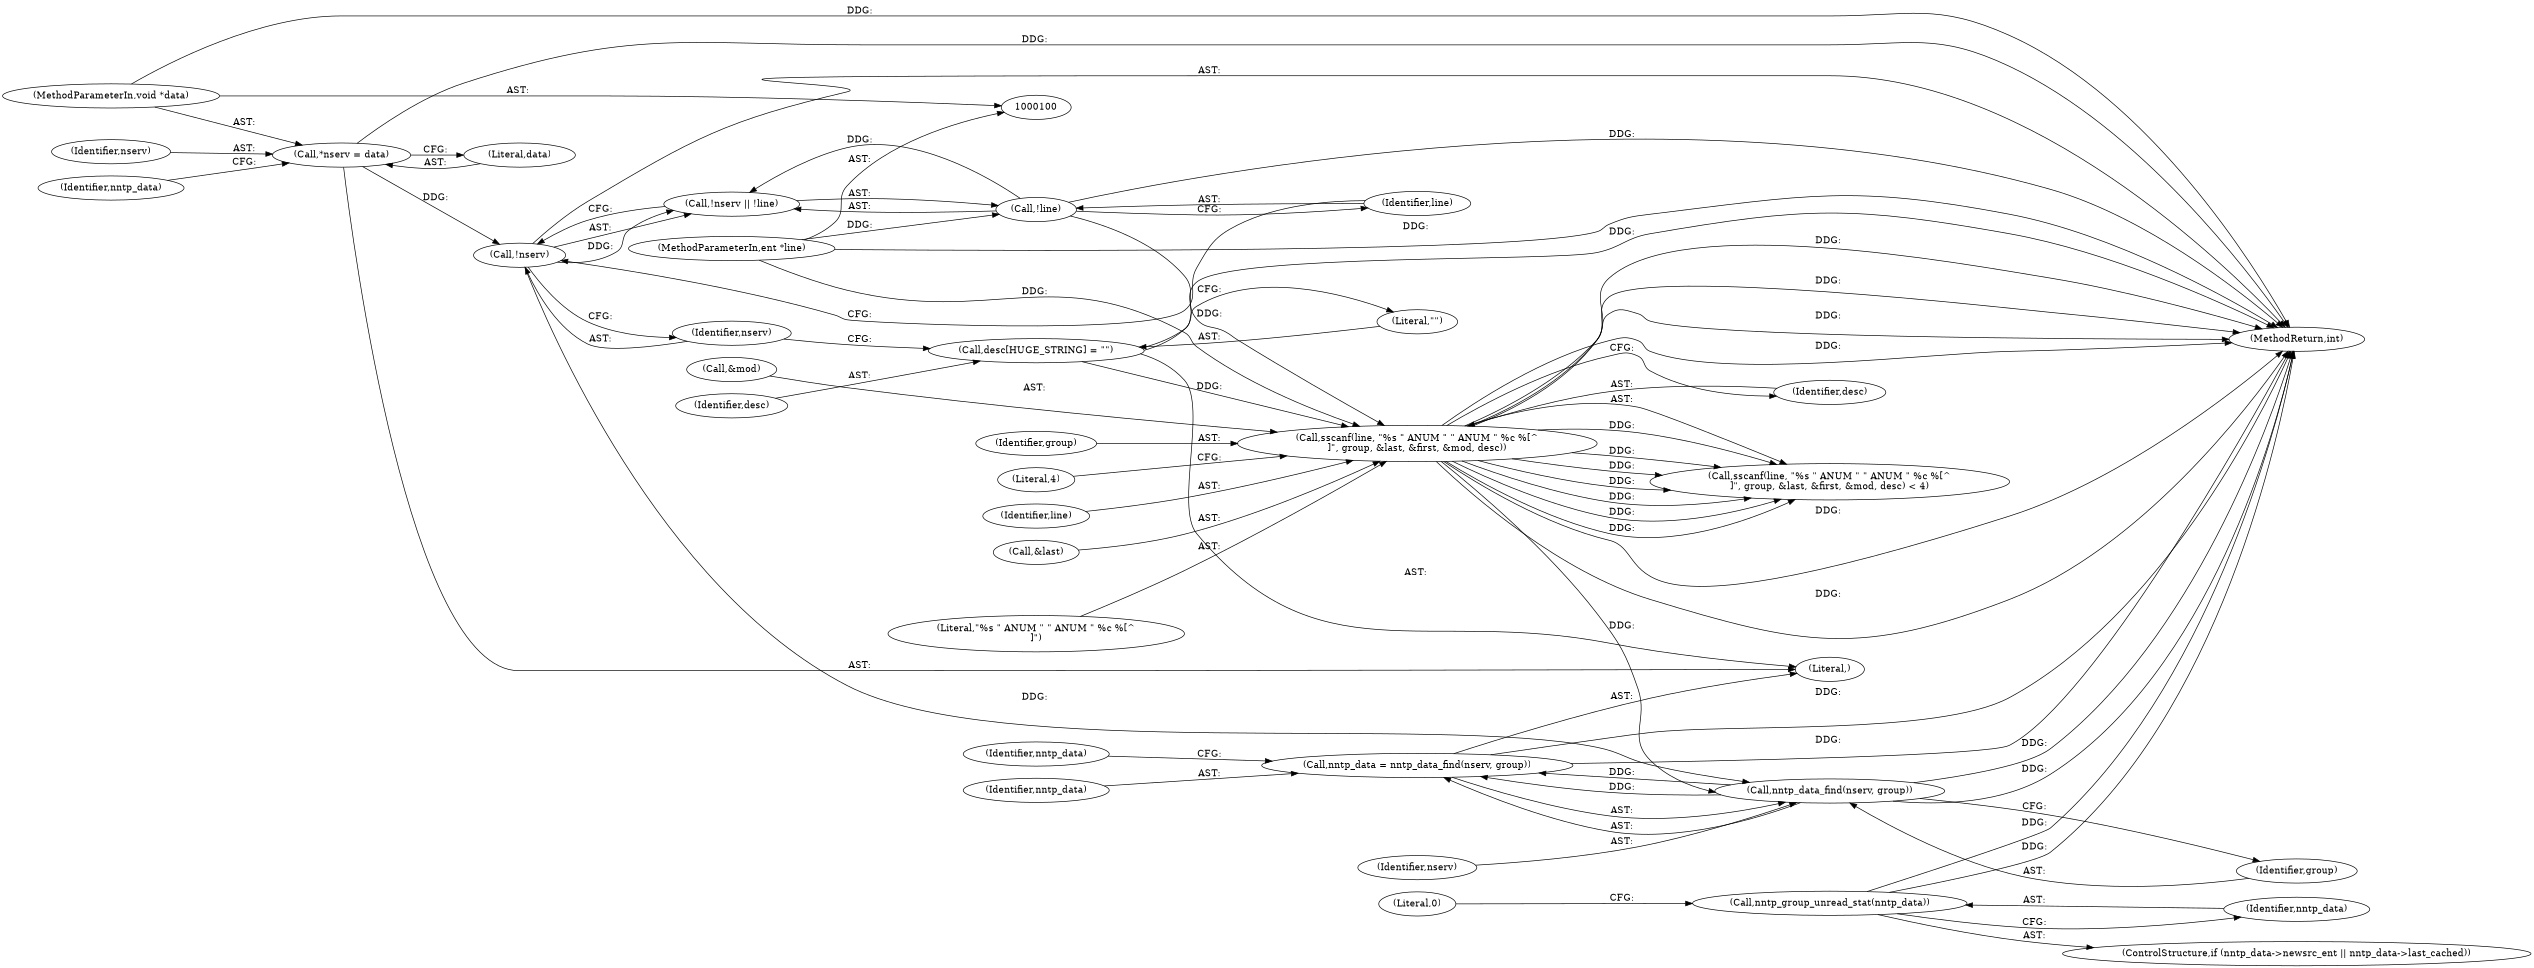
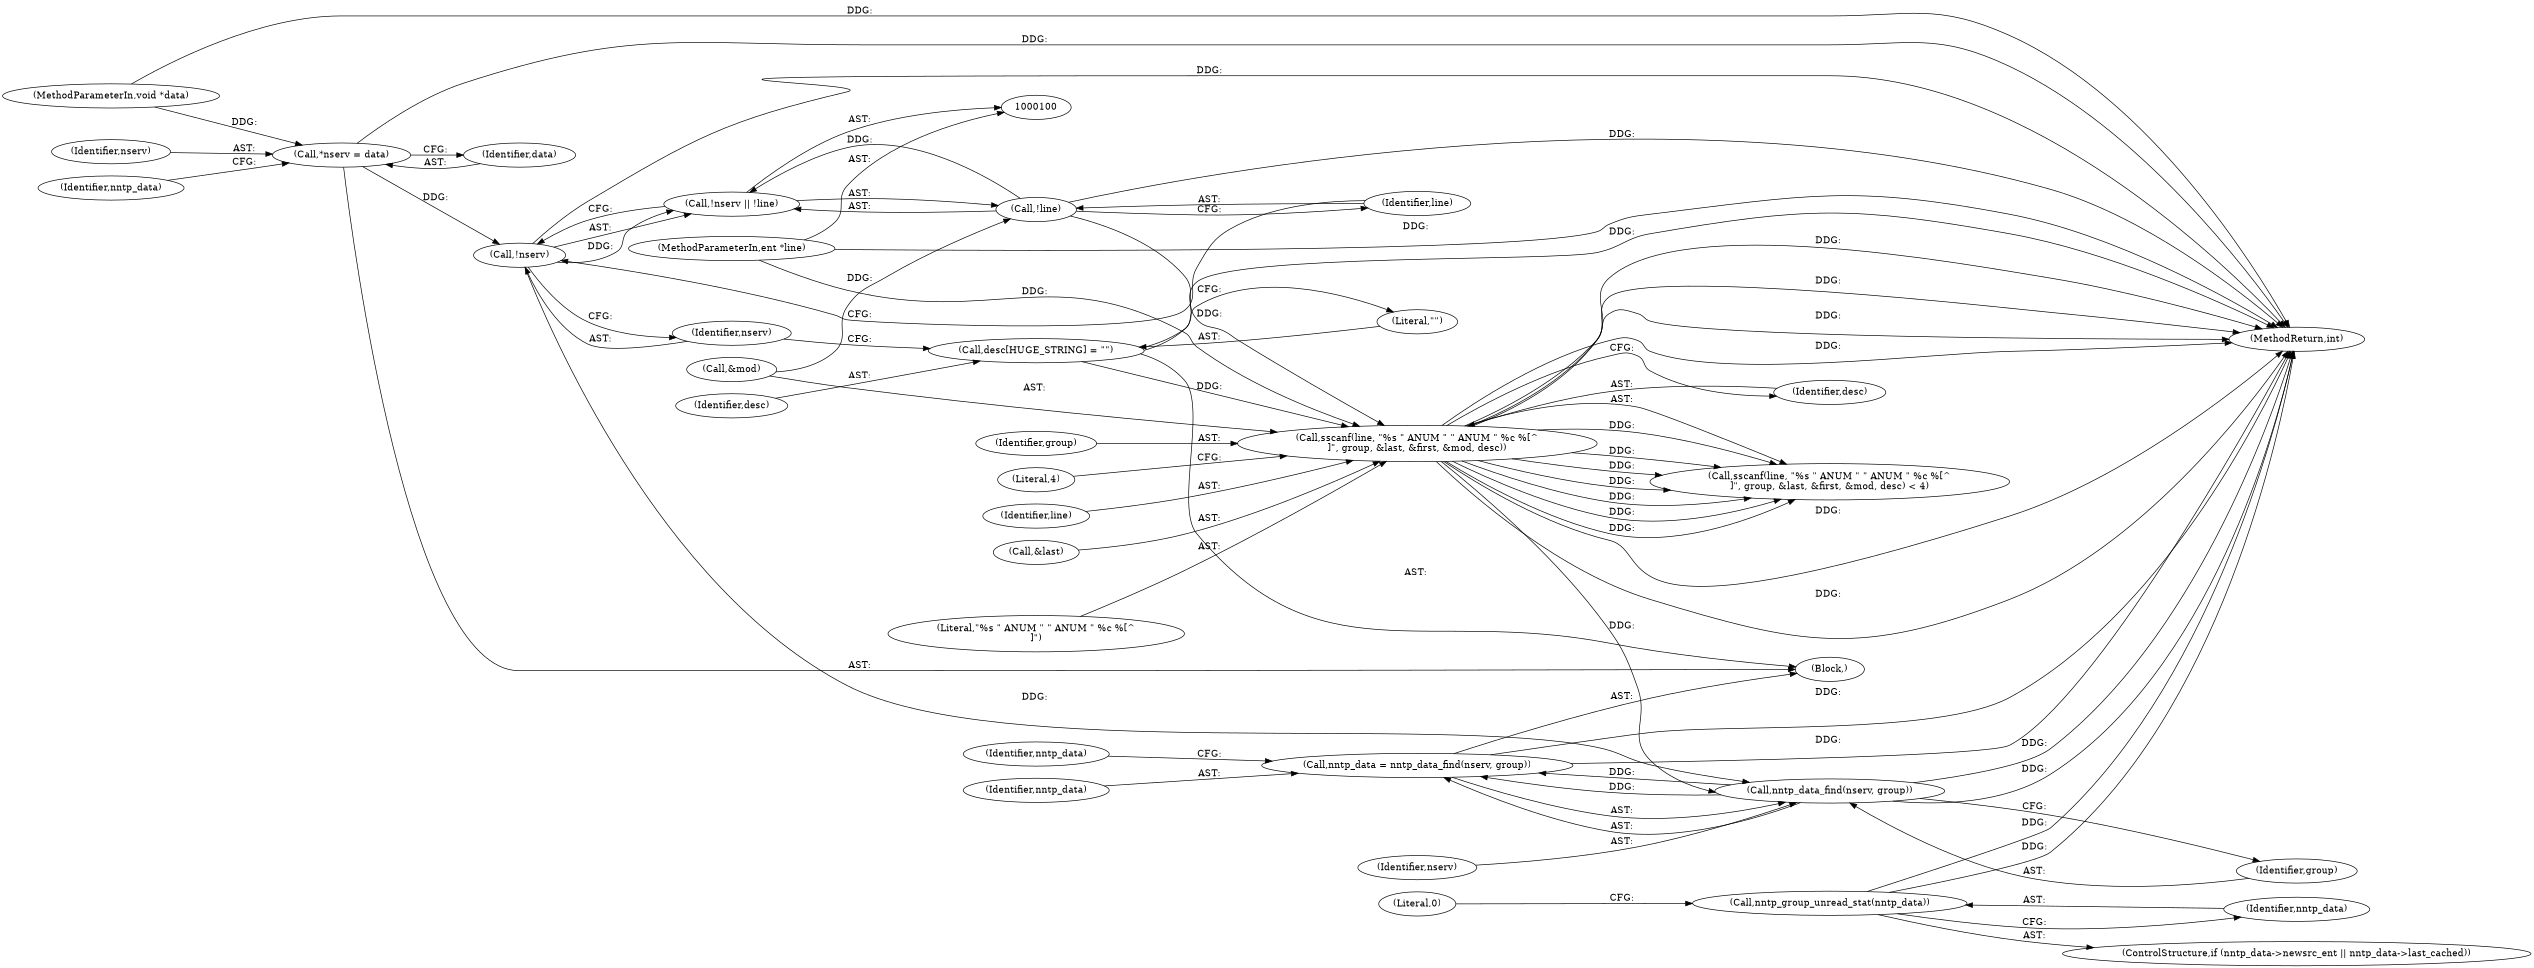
(1211, 71) -> (1211, 71)
(607, 96) -> (862, 127)
(246, 122) -> (246, 122)
(520, 155) -> (520, 155)
(897, 227) -> (873, 284)
(1830, 669) -> (1830, 669)
